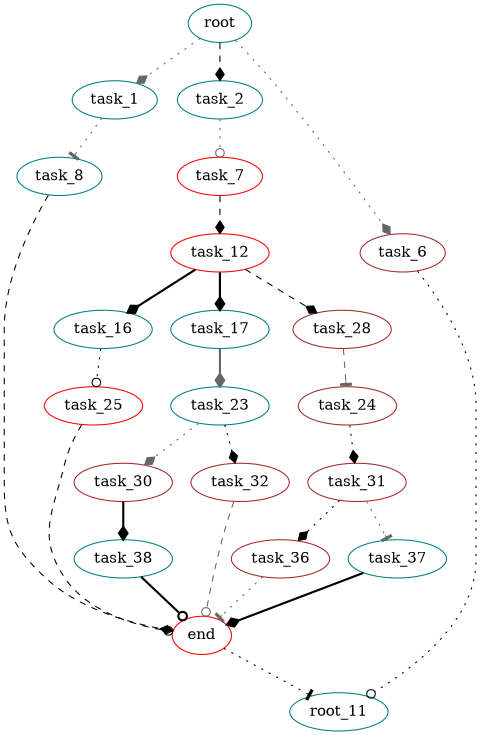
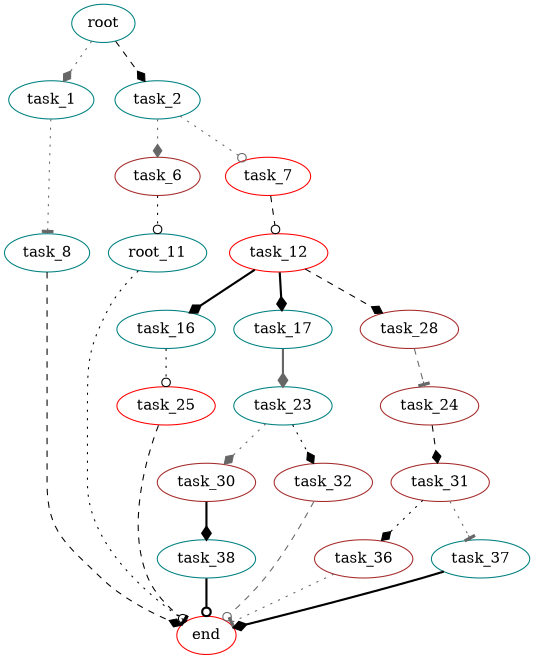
(312, 130) -> (158, 132)
(220, 208) -> (273, 210)
(351, 438) -> (434, 438)
(265, 671) -> (87, 455)
